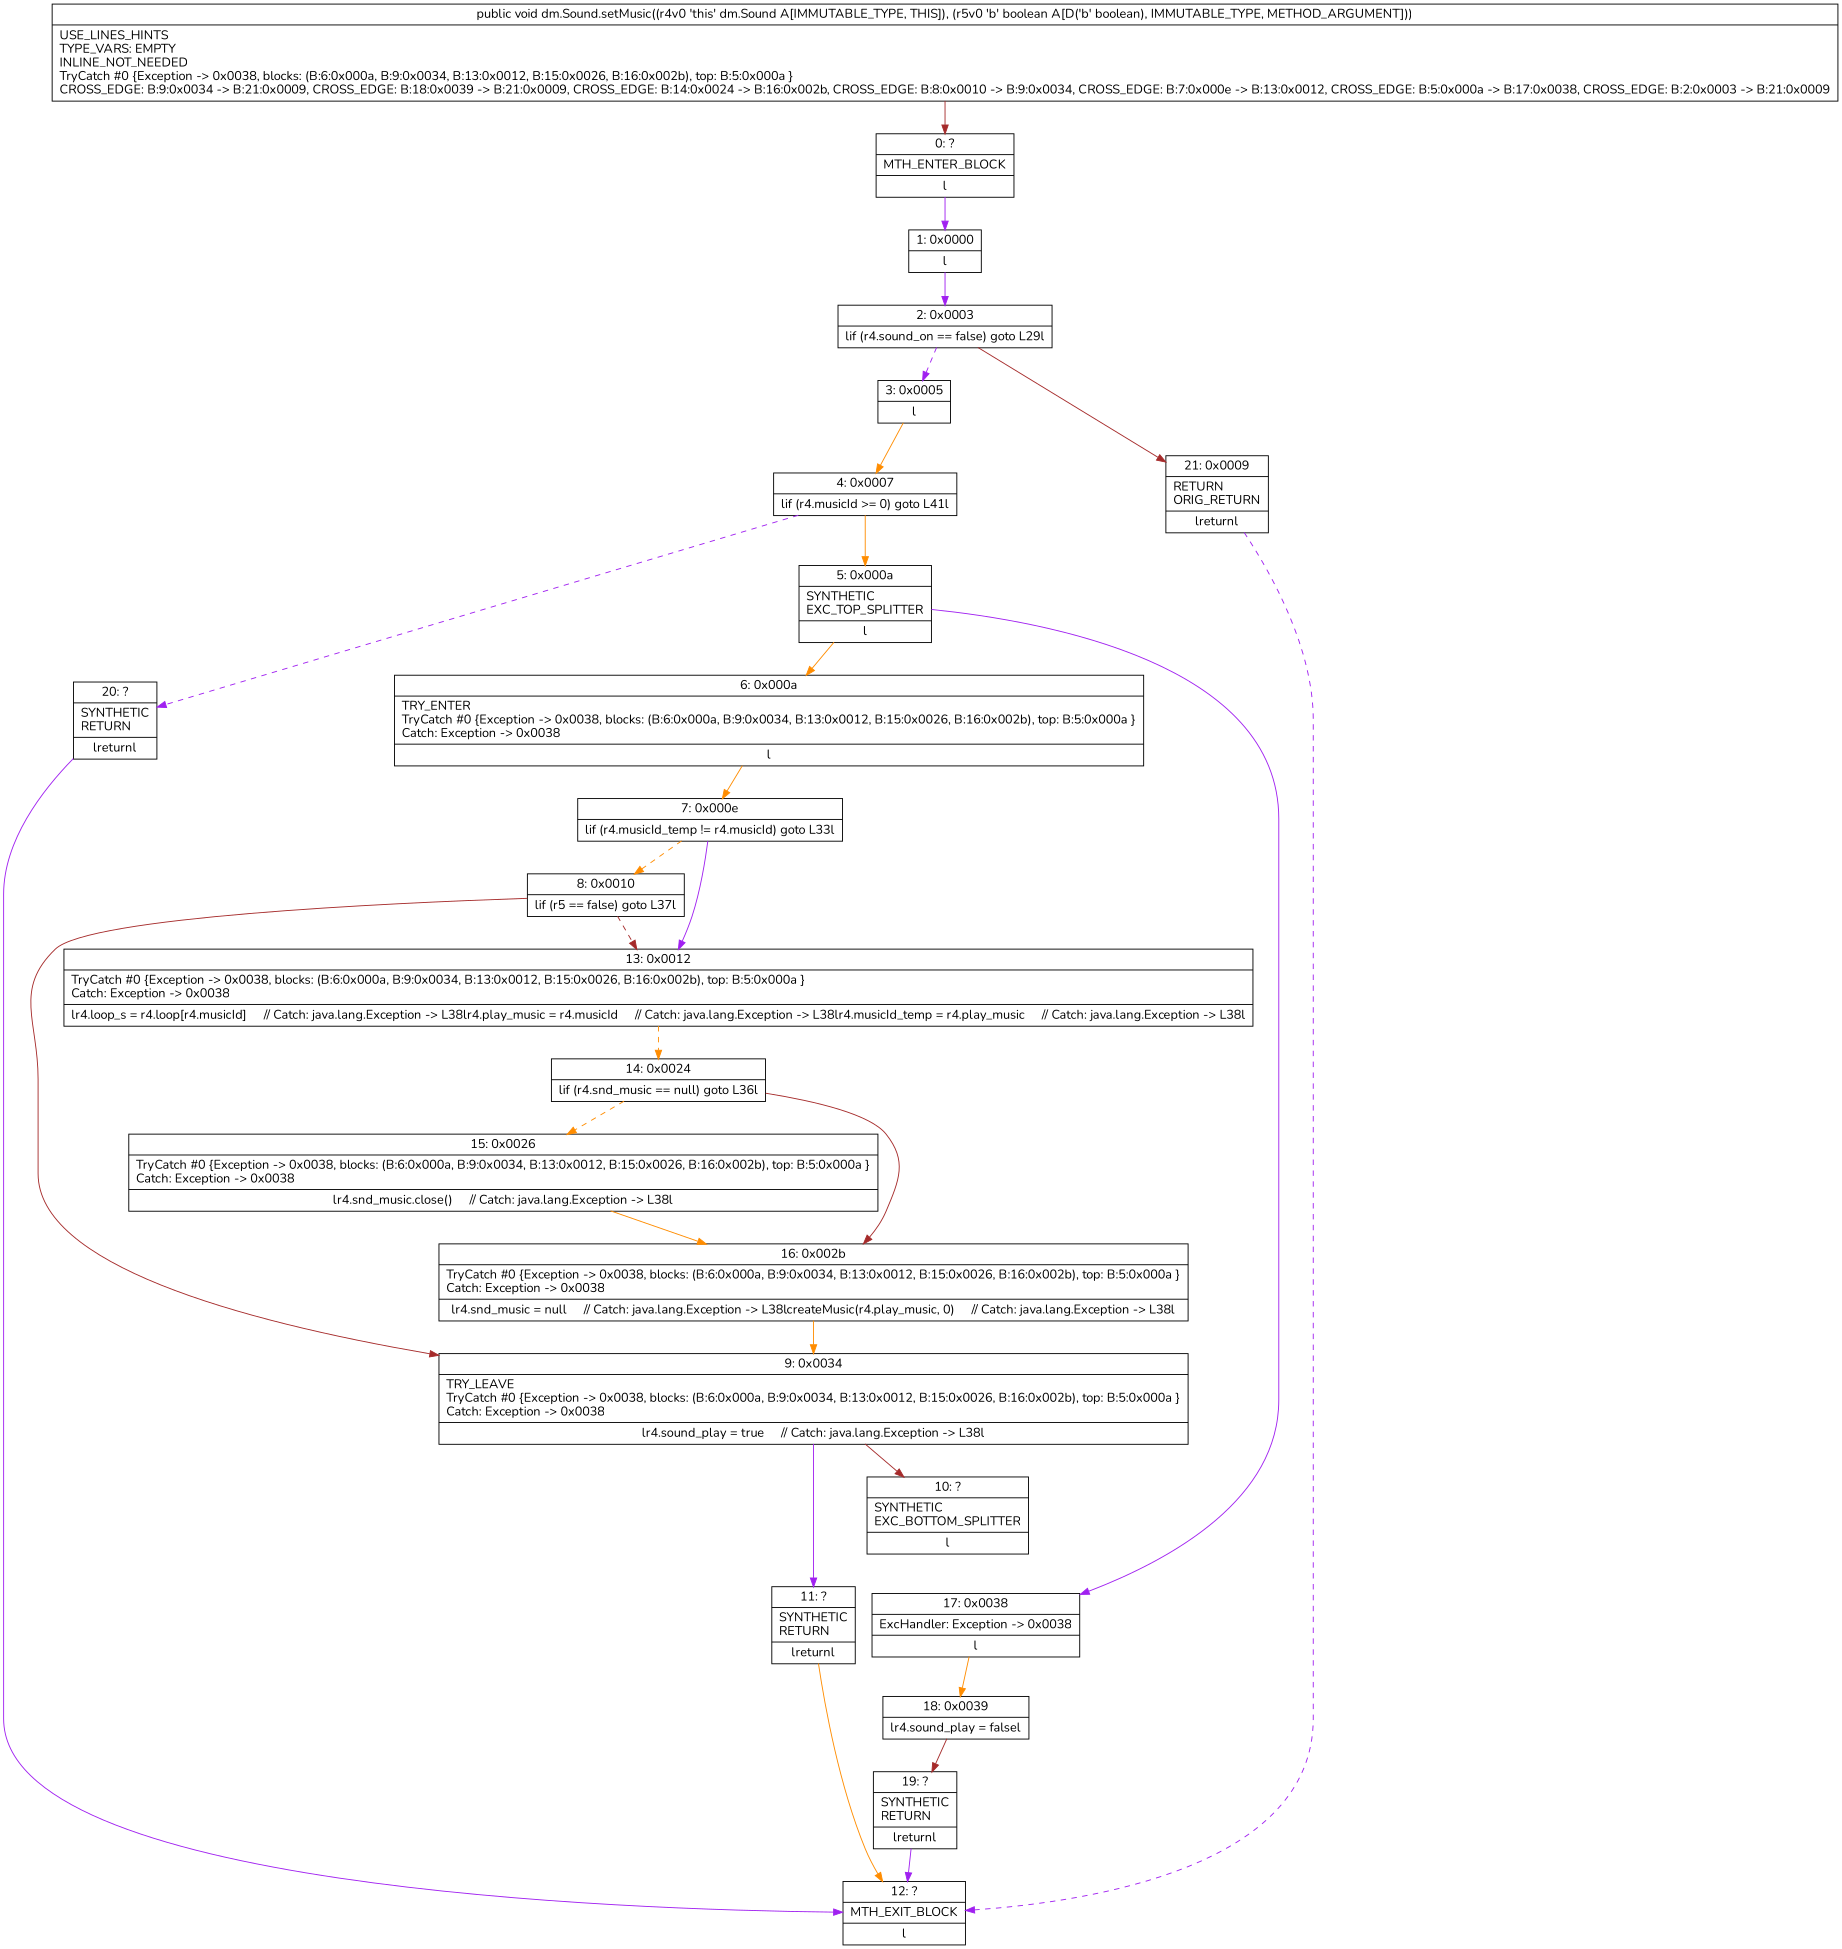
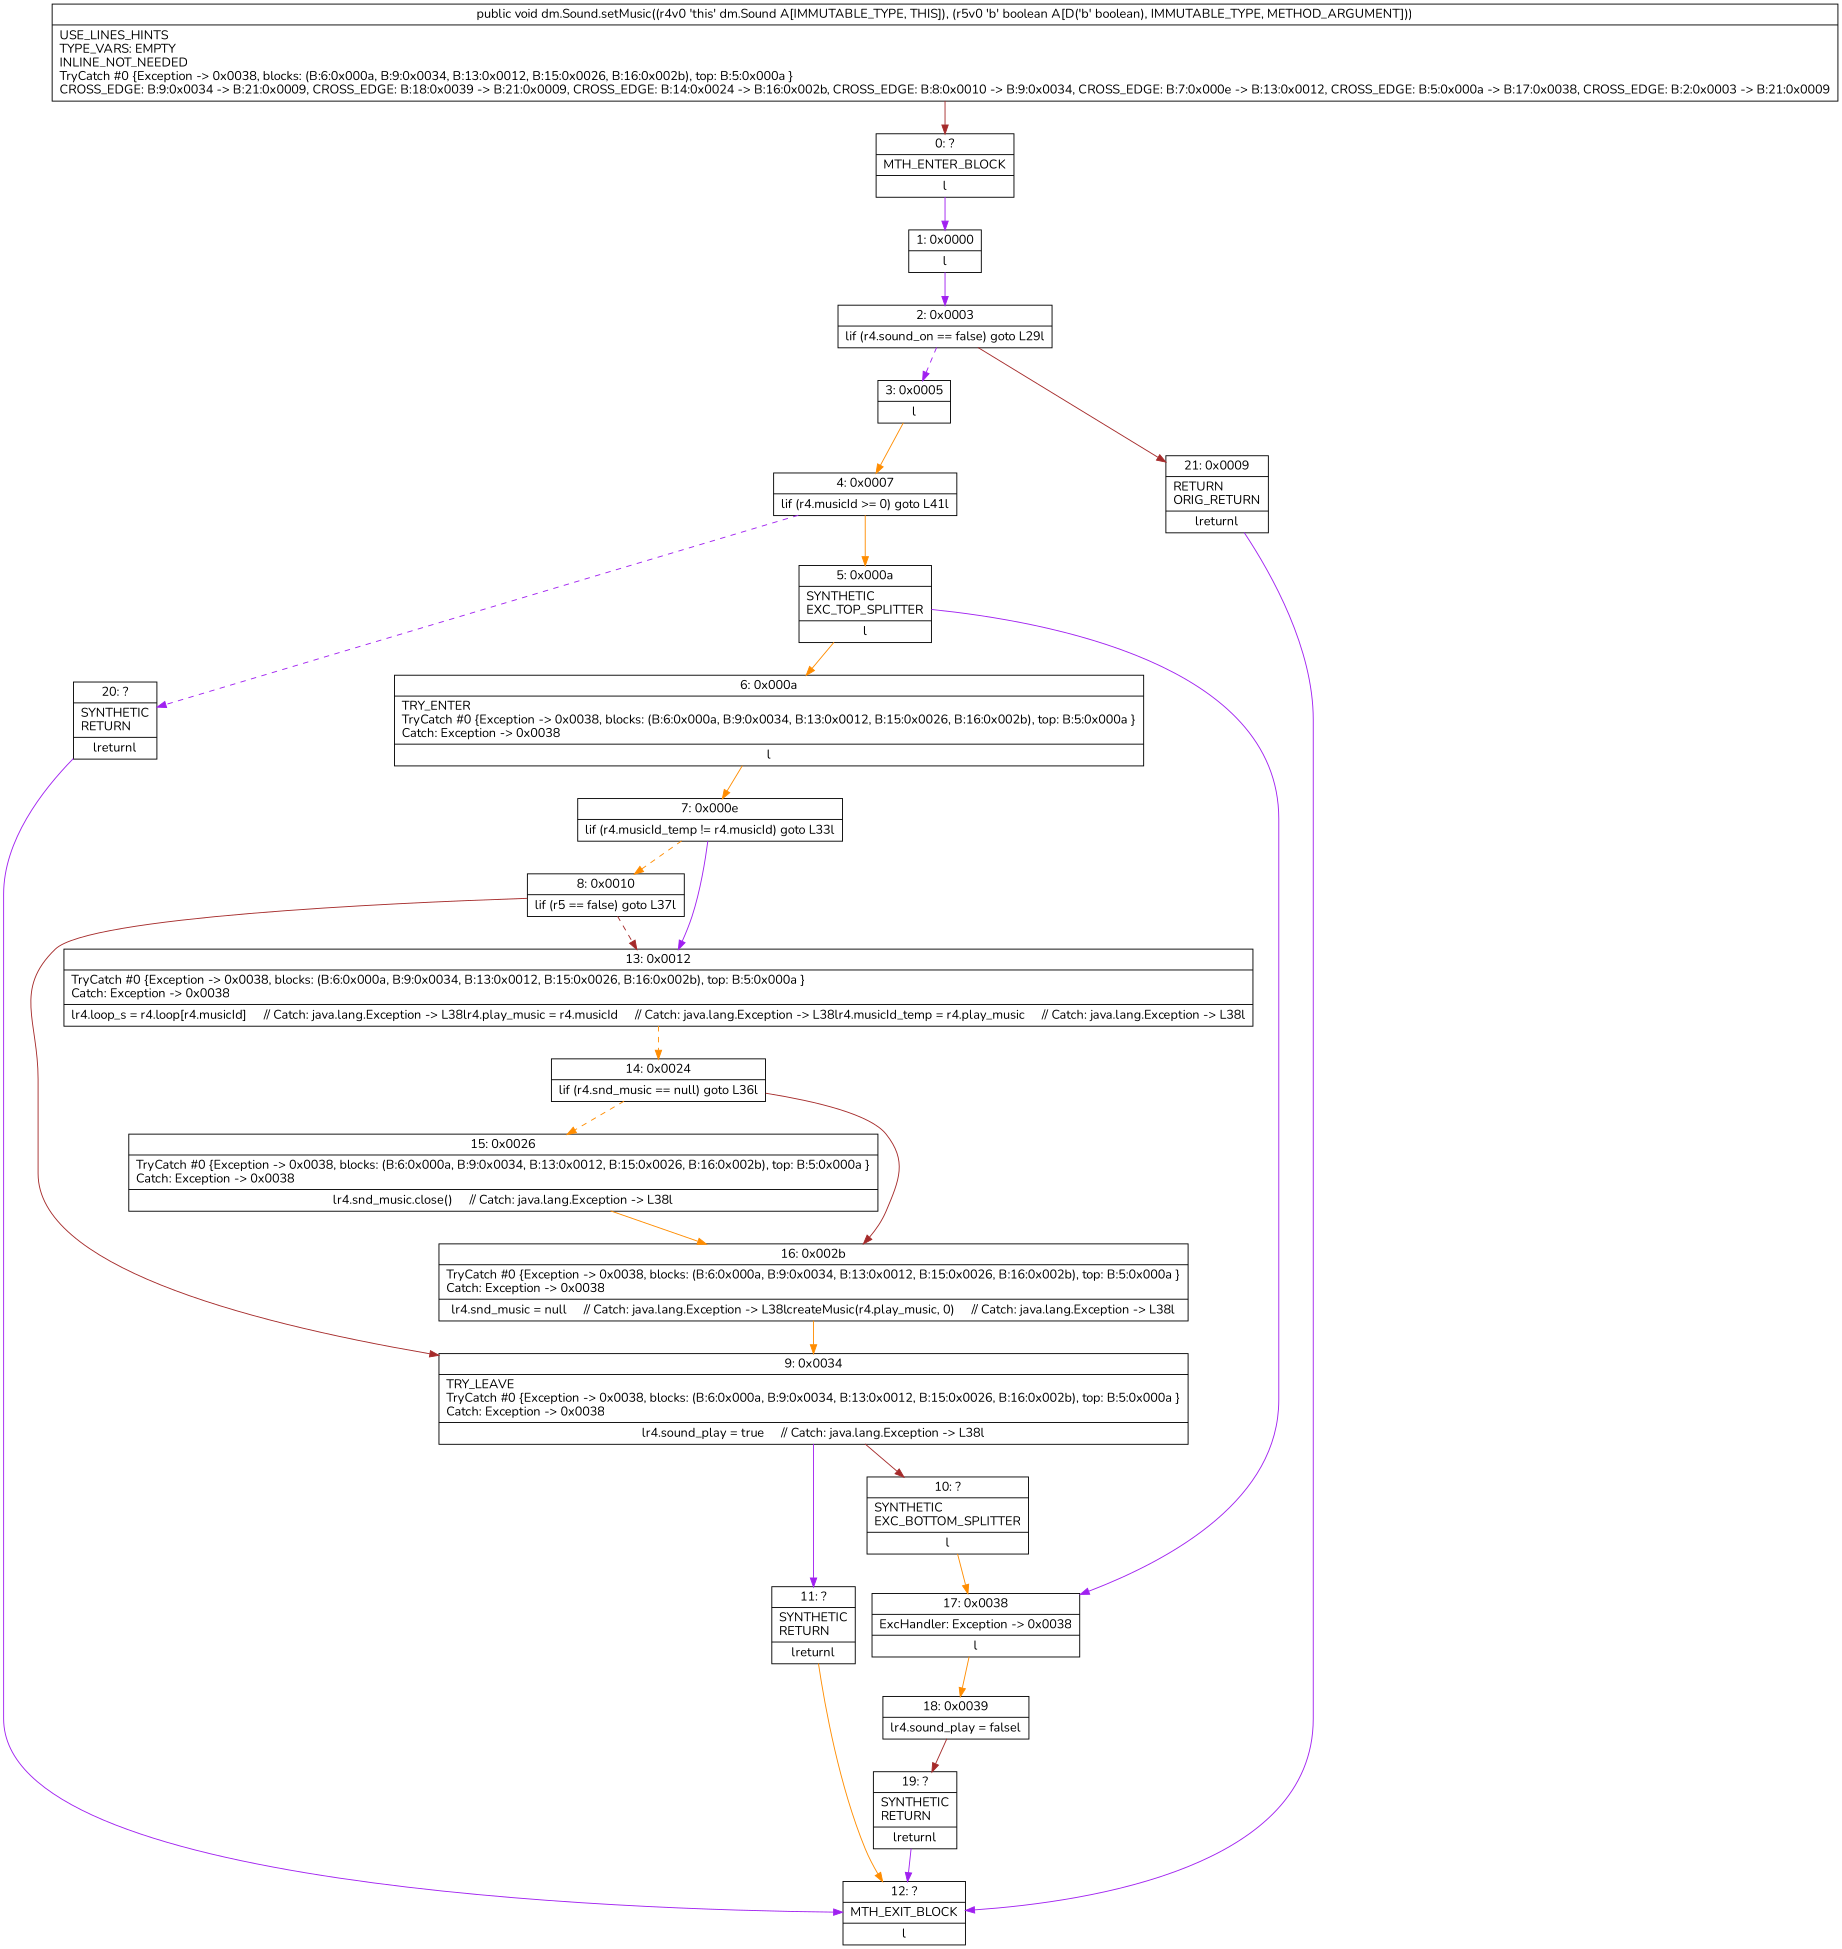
(1313, 1330) -> (1313, 1330)
none -> (962, 1569)
